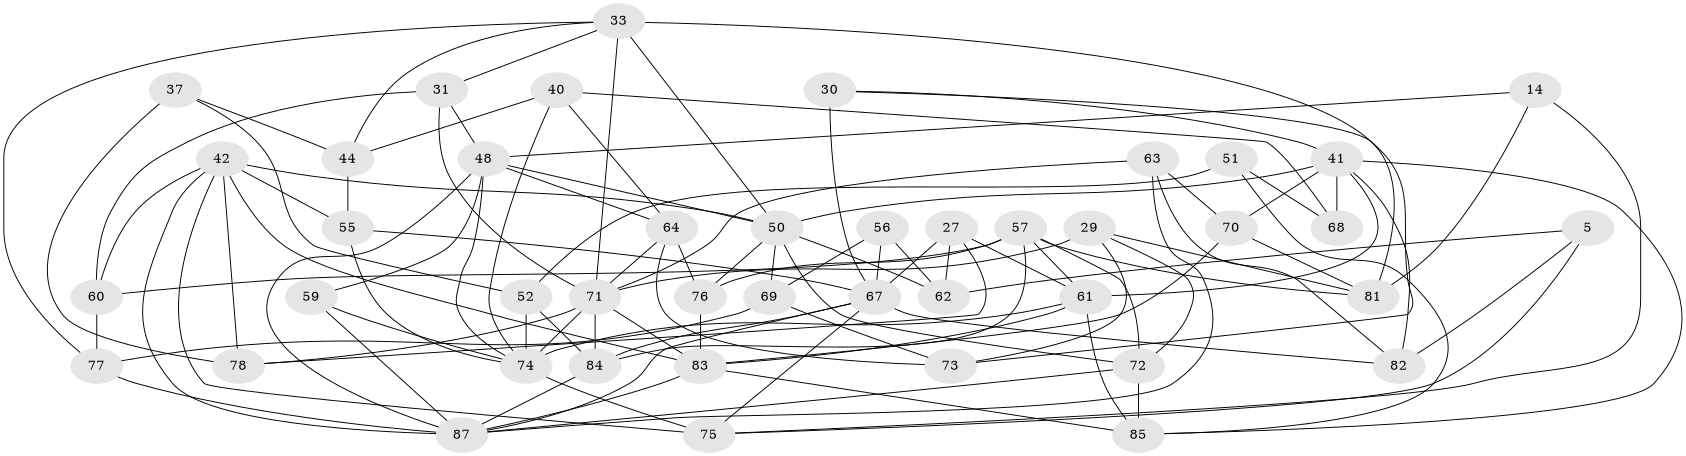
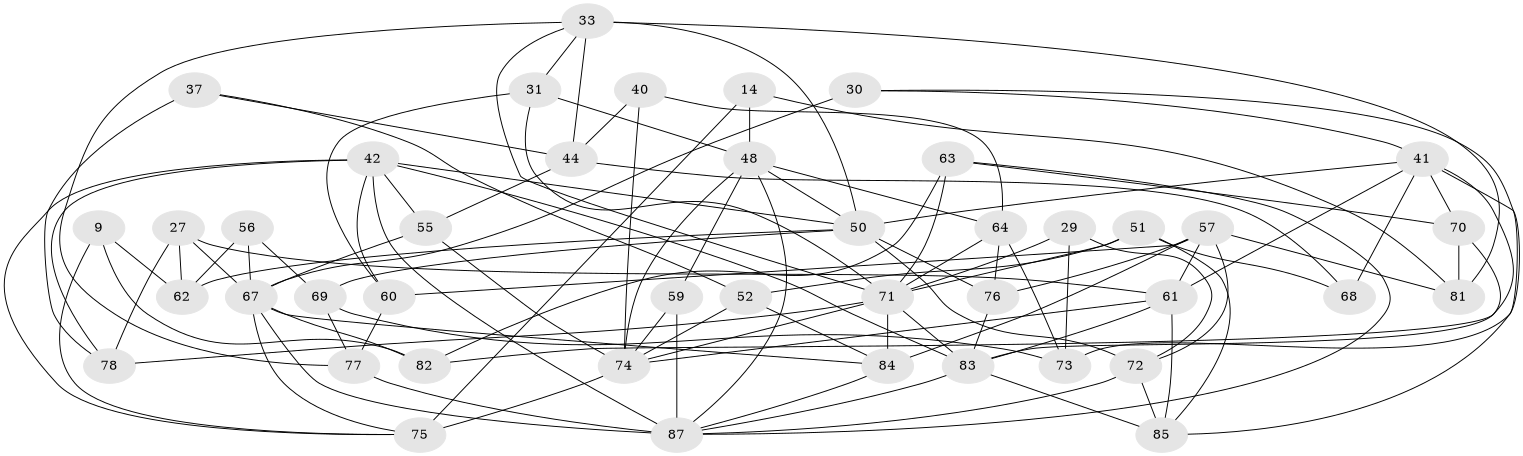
(971, 120) -> (980, 182)
(1588, 228) -> (99, 228)
(1196, 254) -> none
none -> (1016, 266)
